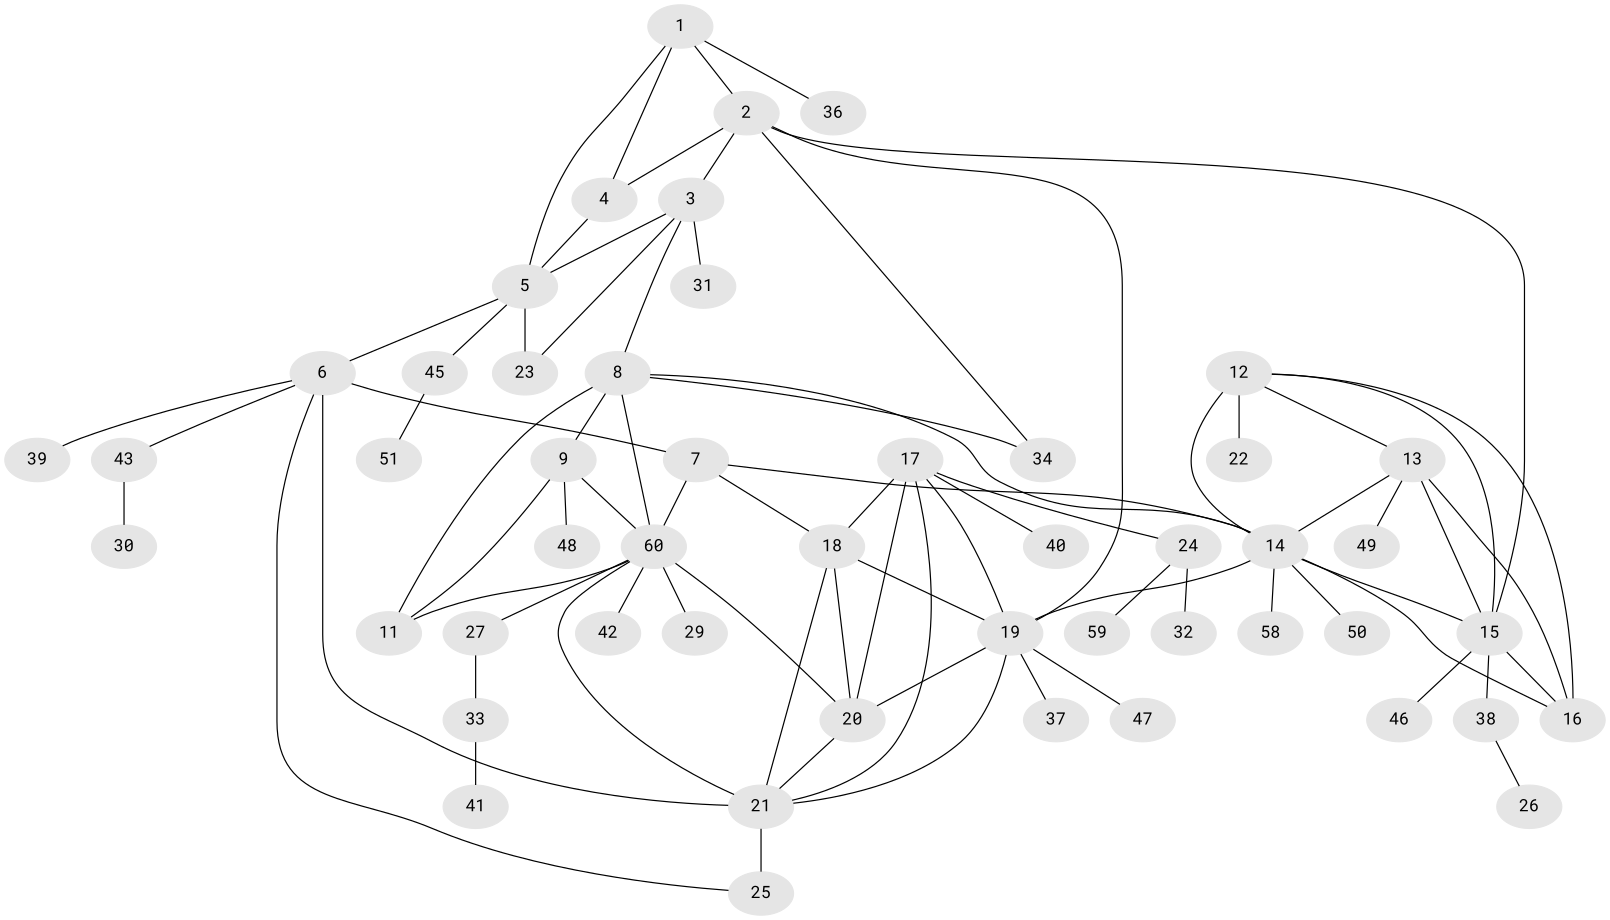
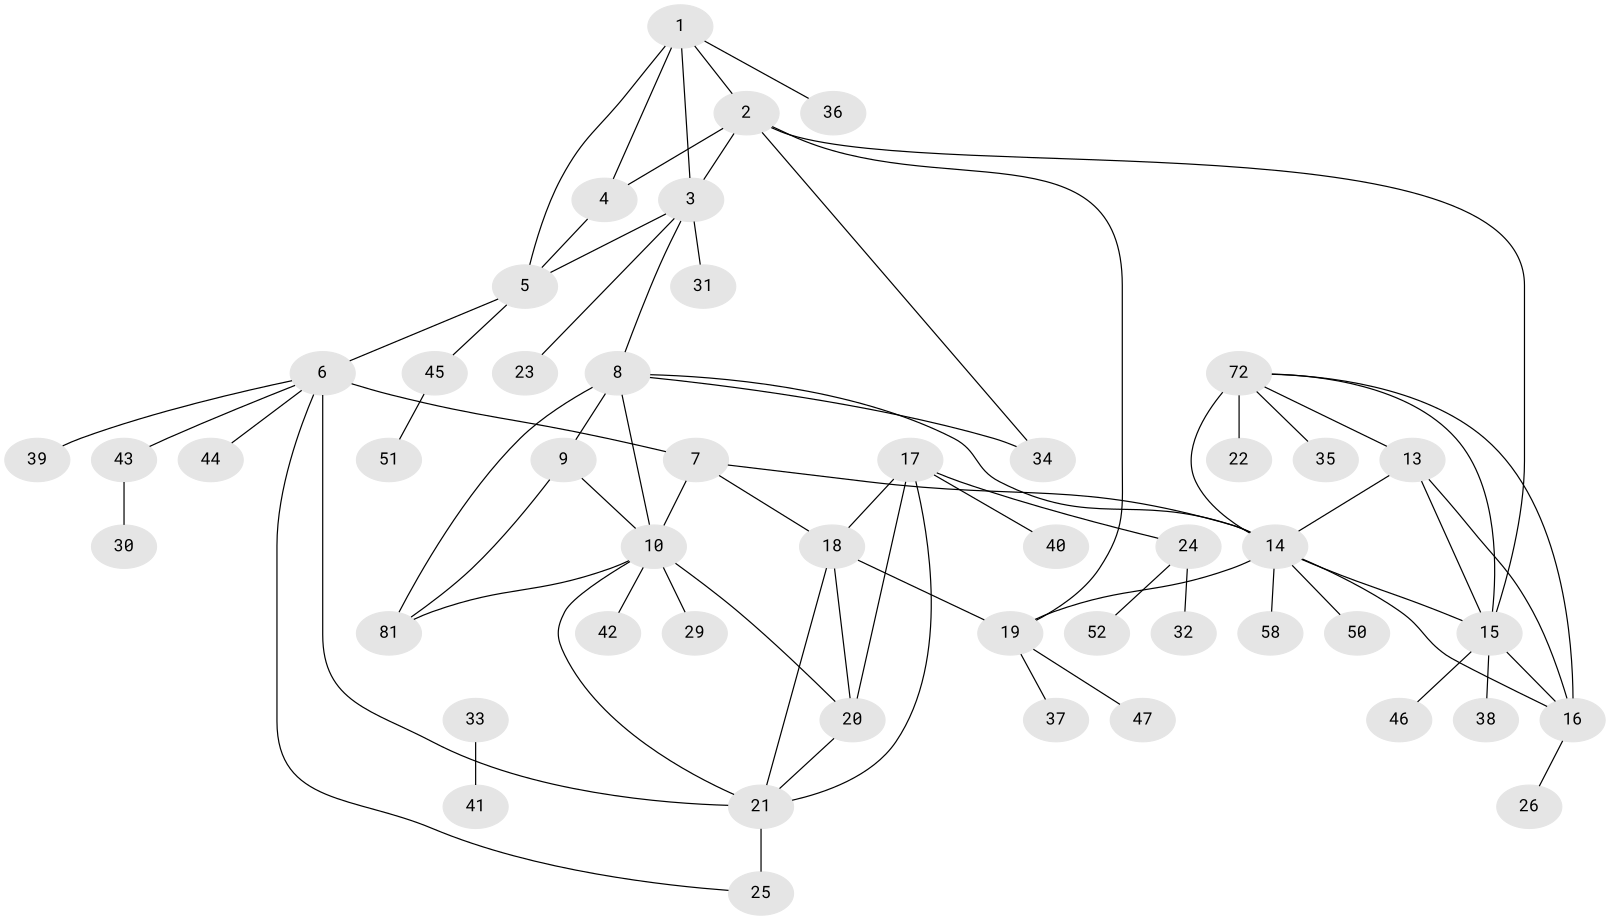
none -> (686, 113)
(525, 330) -> none
(1239, 373) -> (1239, 373)
none -> (211, 460)
none -> (1326, 460)
(971, 542) -> none
(567, 547) -> none
(654, 547) -> (654, 547)
(1367, 547) -> none
(389, 633) -> (389, 633)
(476, 633) -> none
(1097, 633) -> (1097, 633)
(931, 677) -> none
(1508, 763) -> (1551, 763)
(927, 765) -> none
